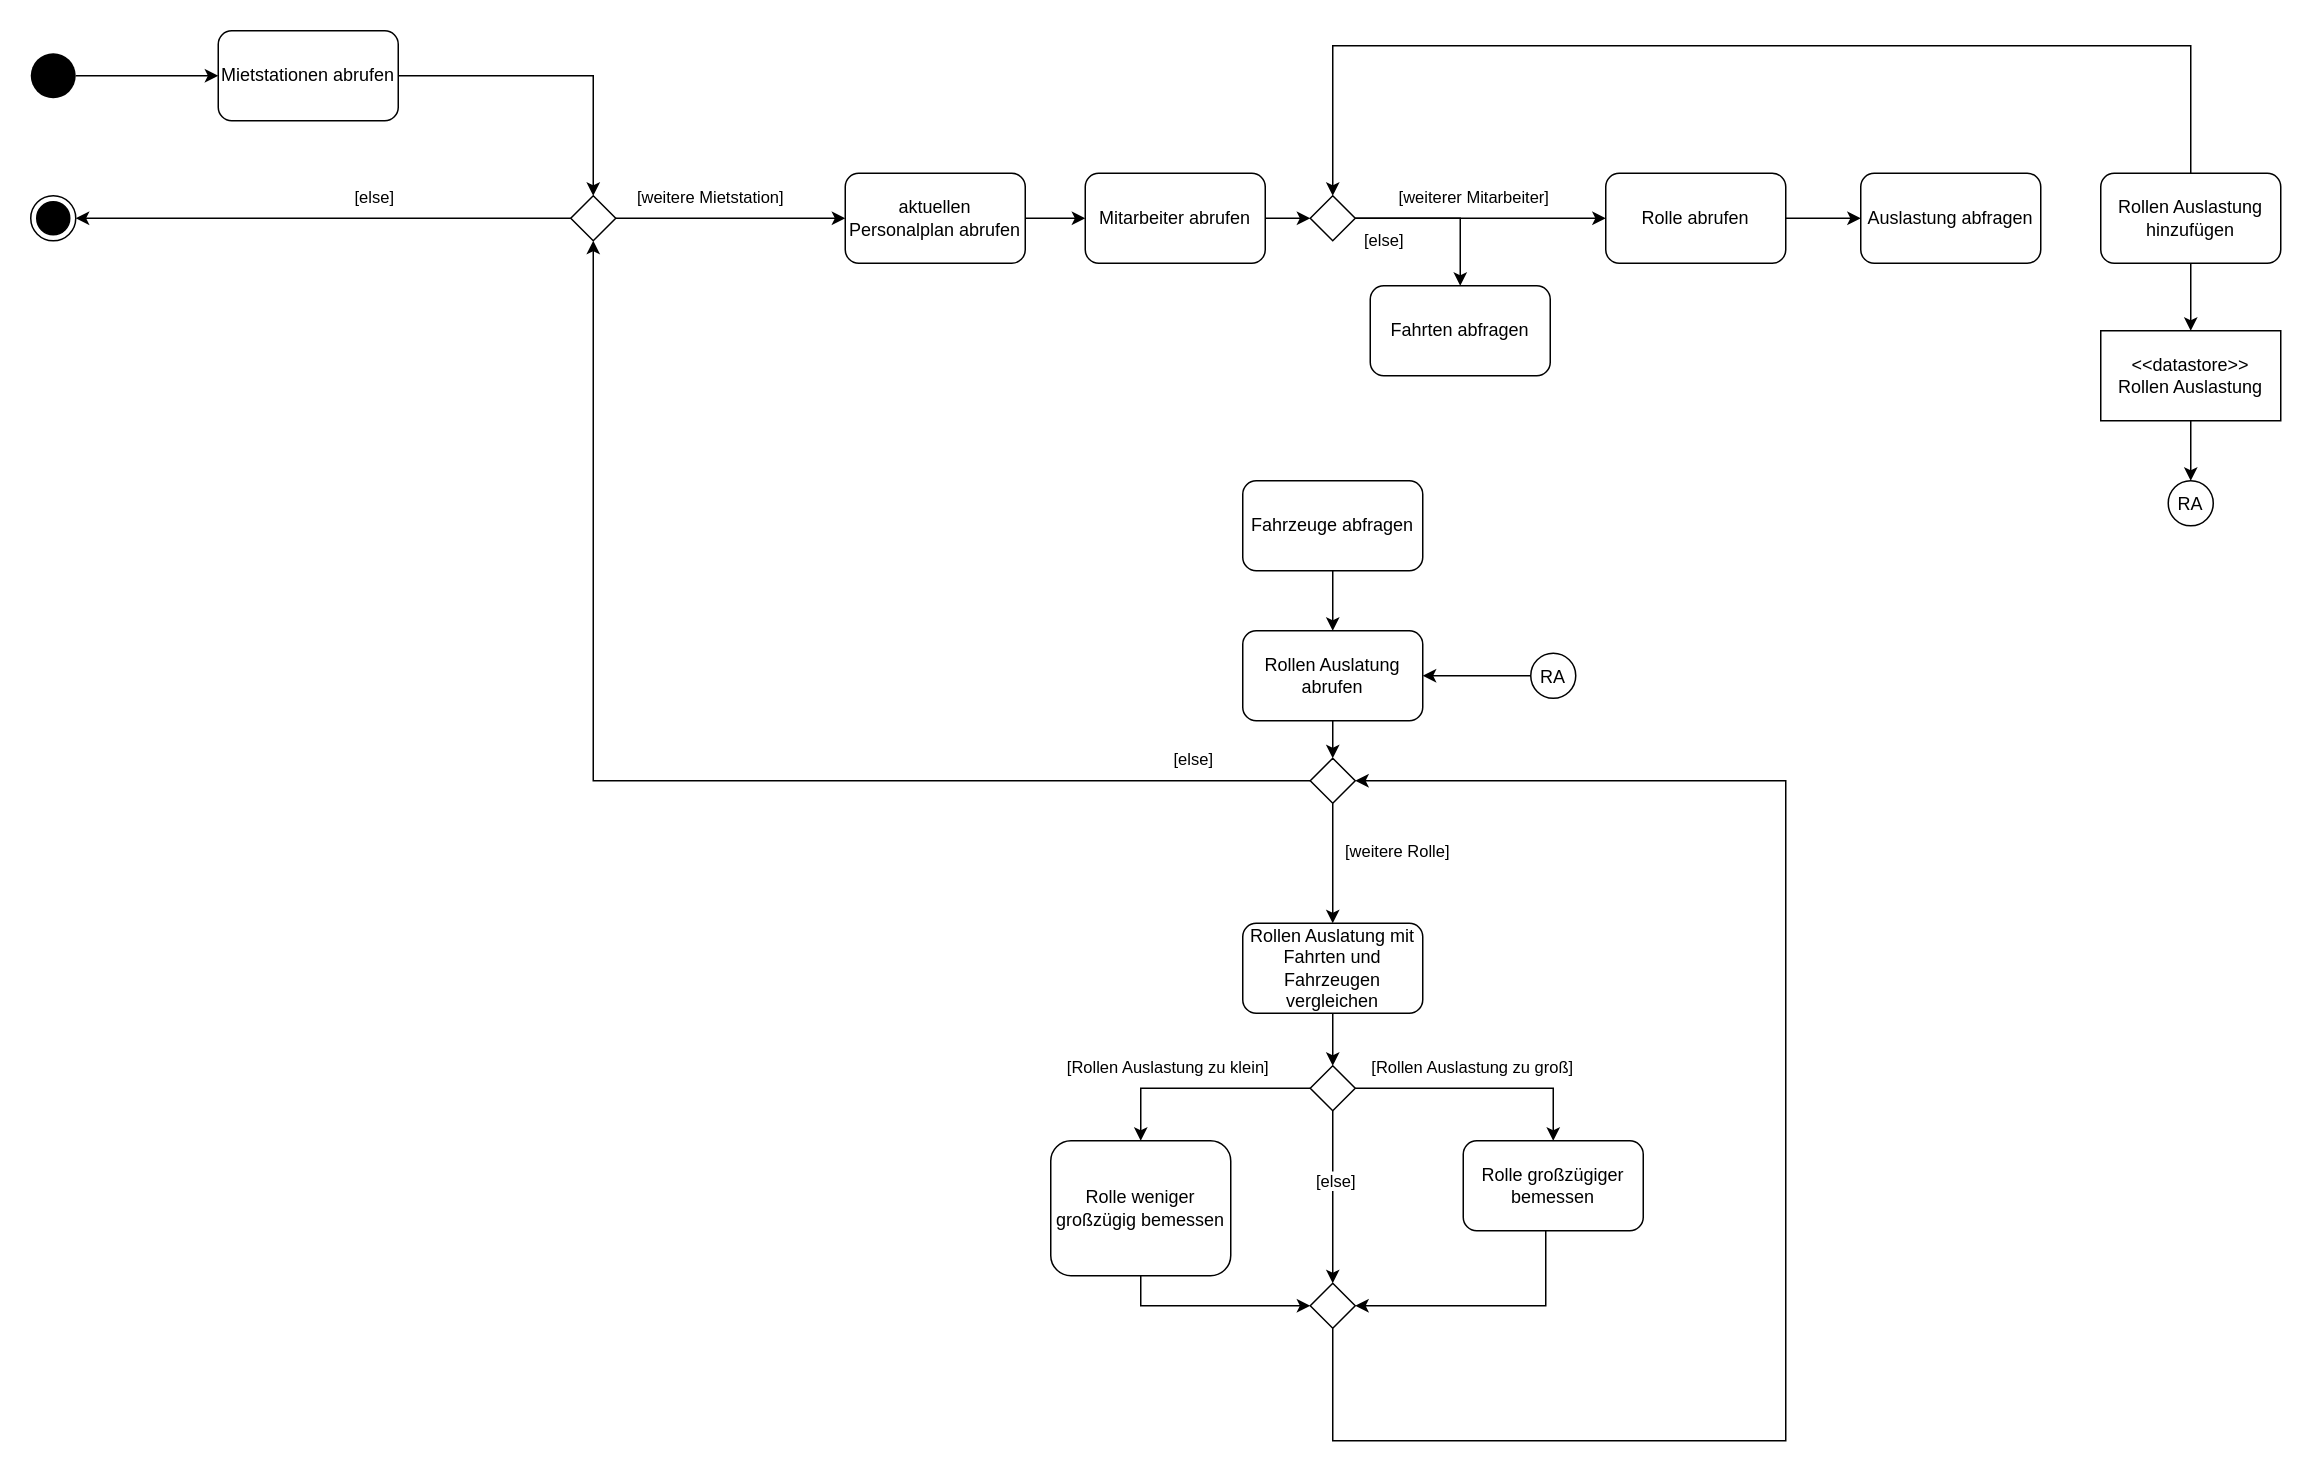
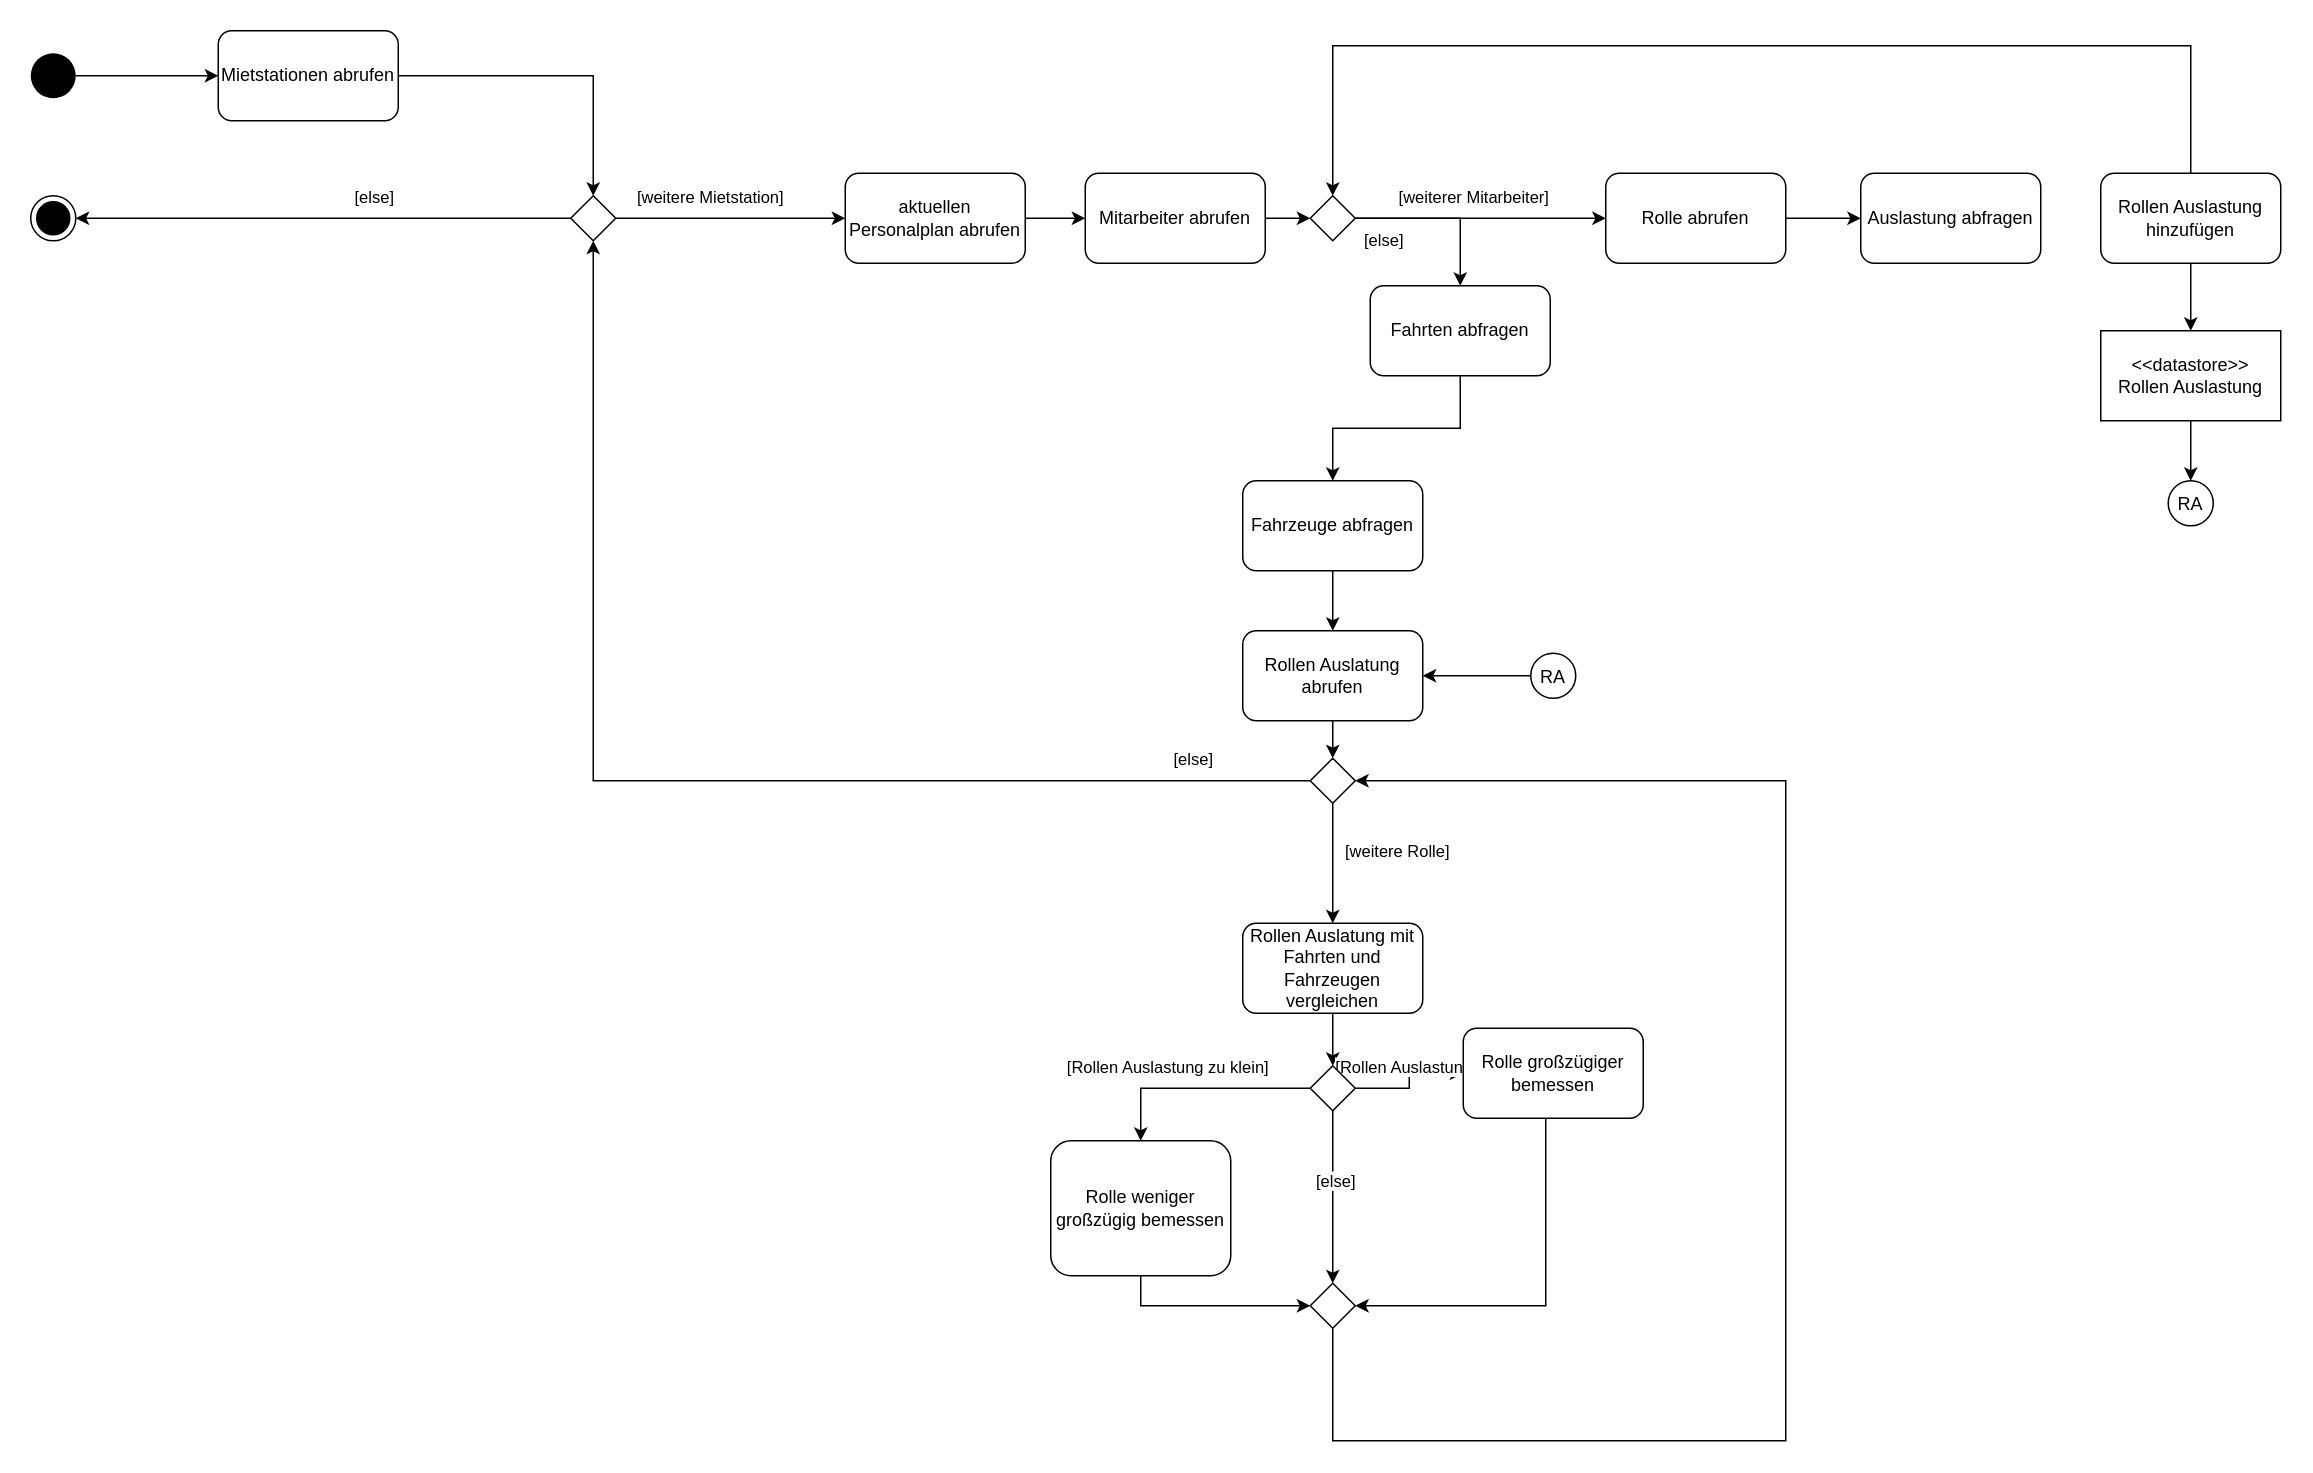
none -> (1402, 428)
(1553, 1186) -> (1553, 1073)
